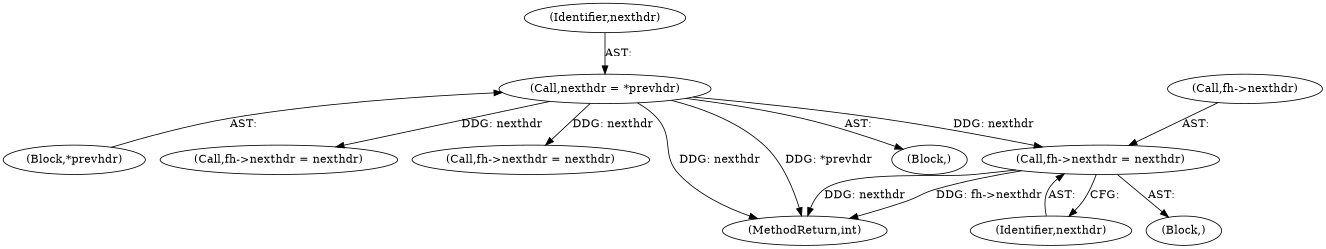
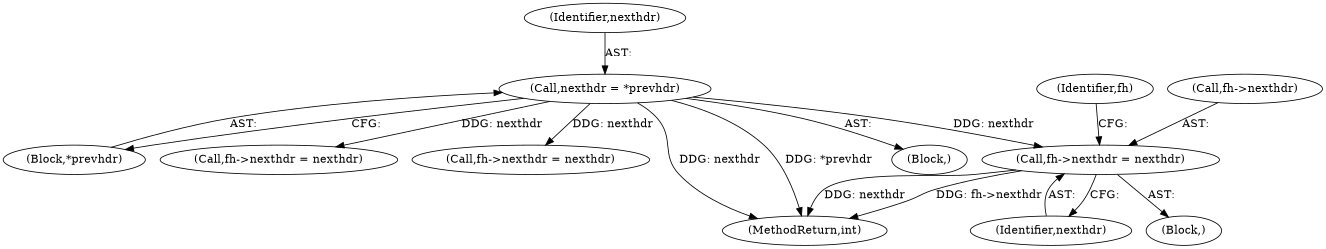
none -> (1095, 89)
none -> (328, 121)
